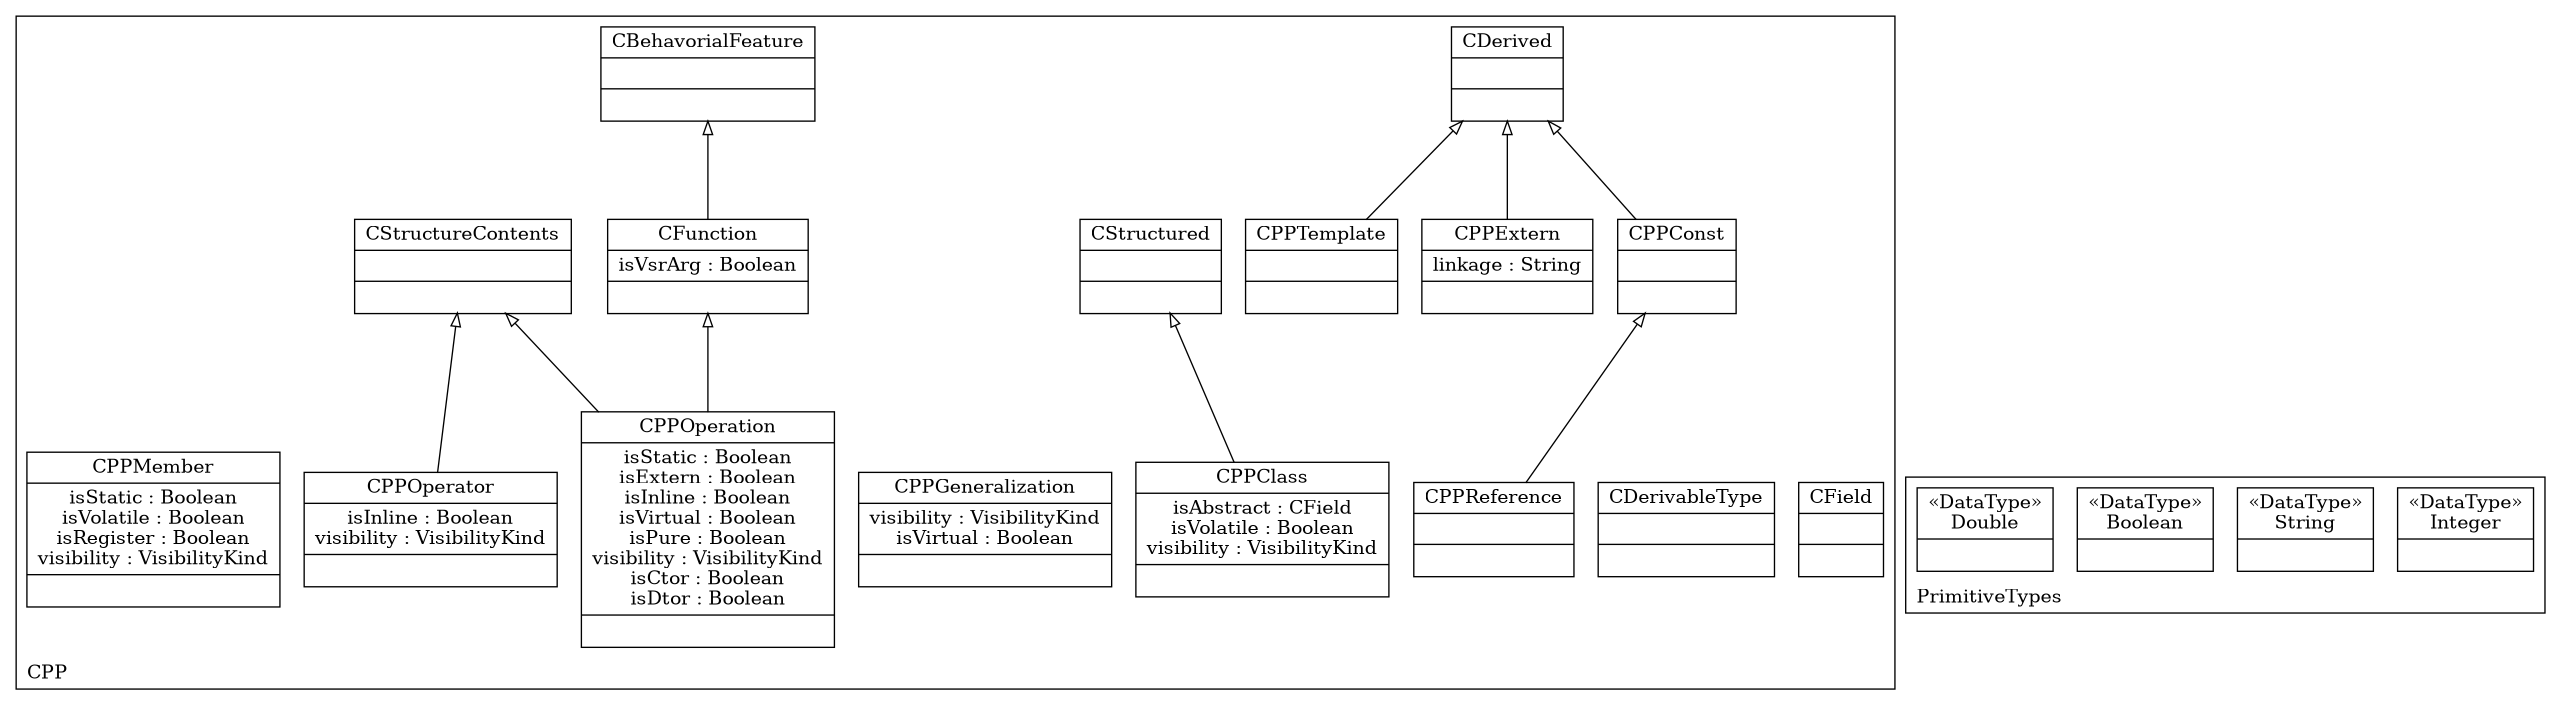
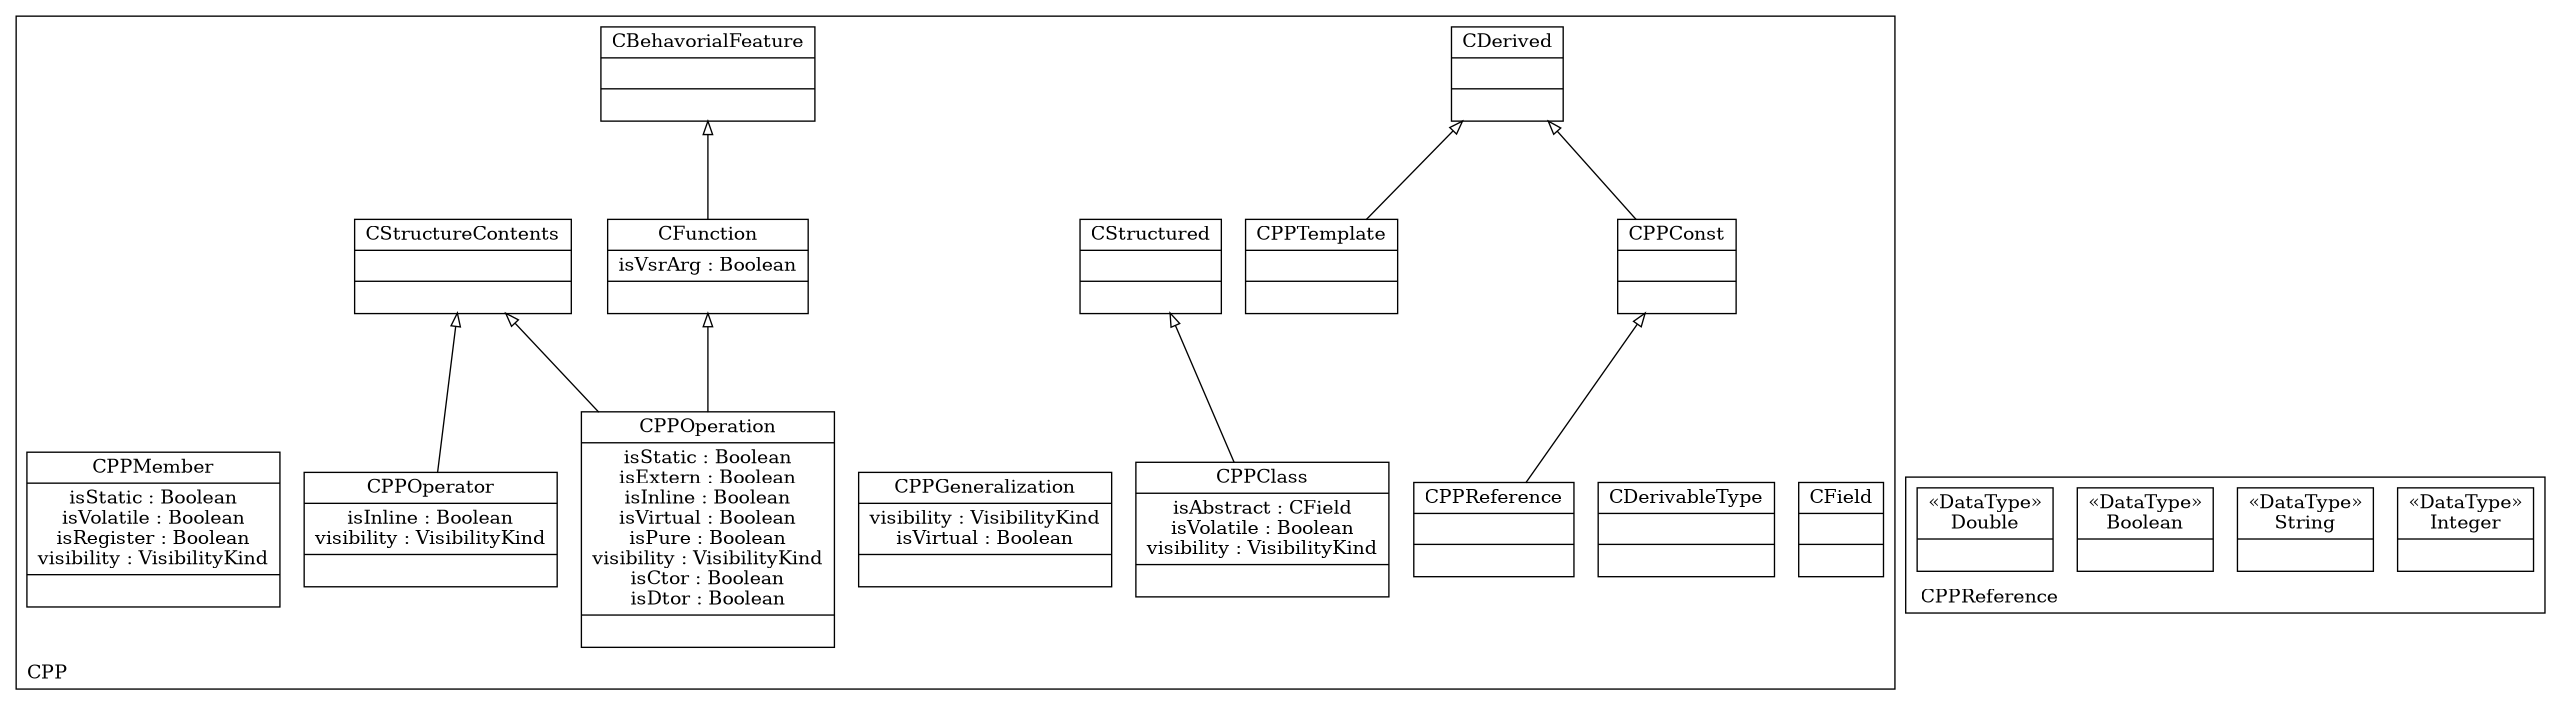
(1507, 266) -> none
(1990, 598) -> (1990, 598)
